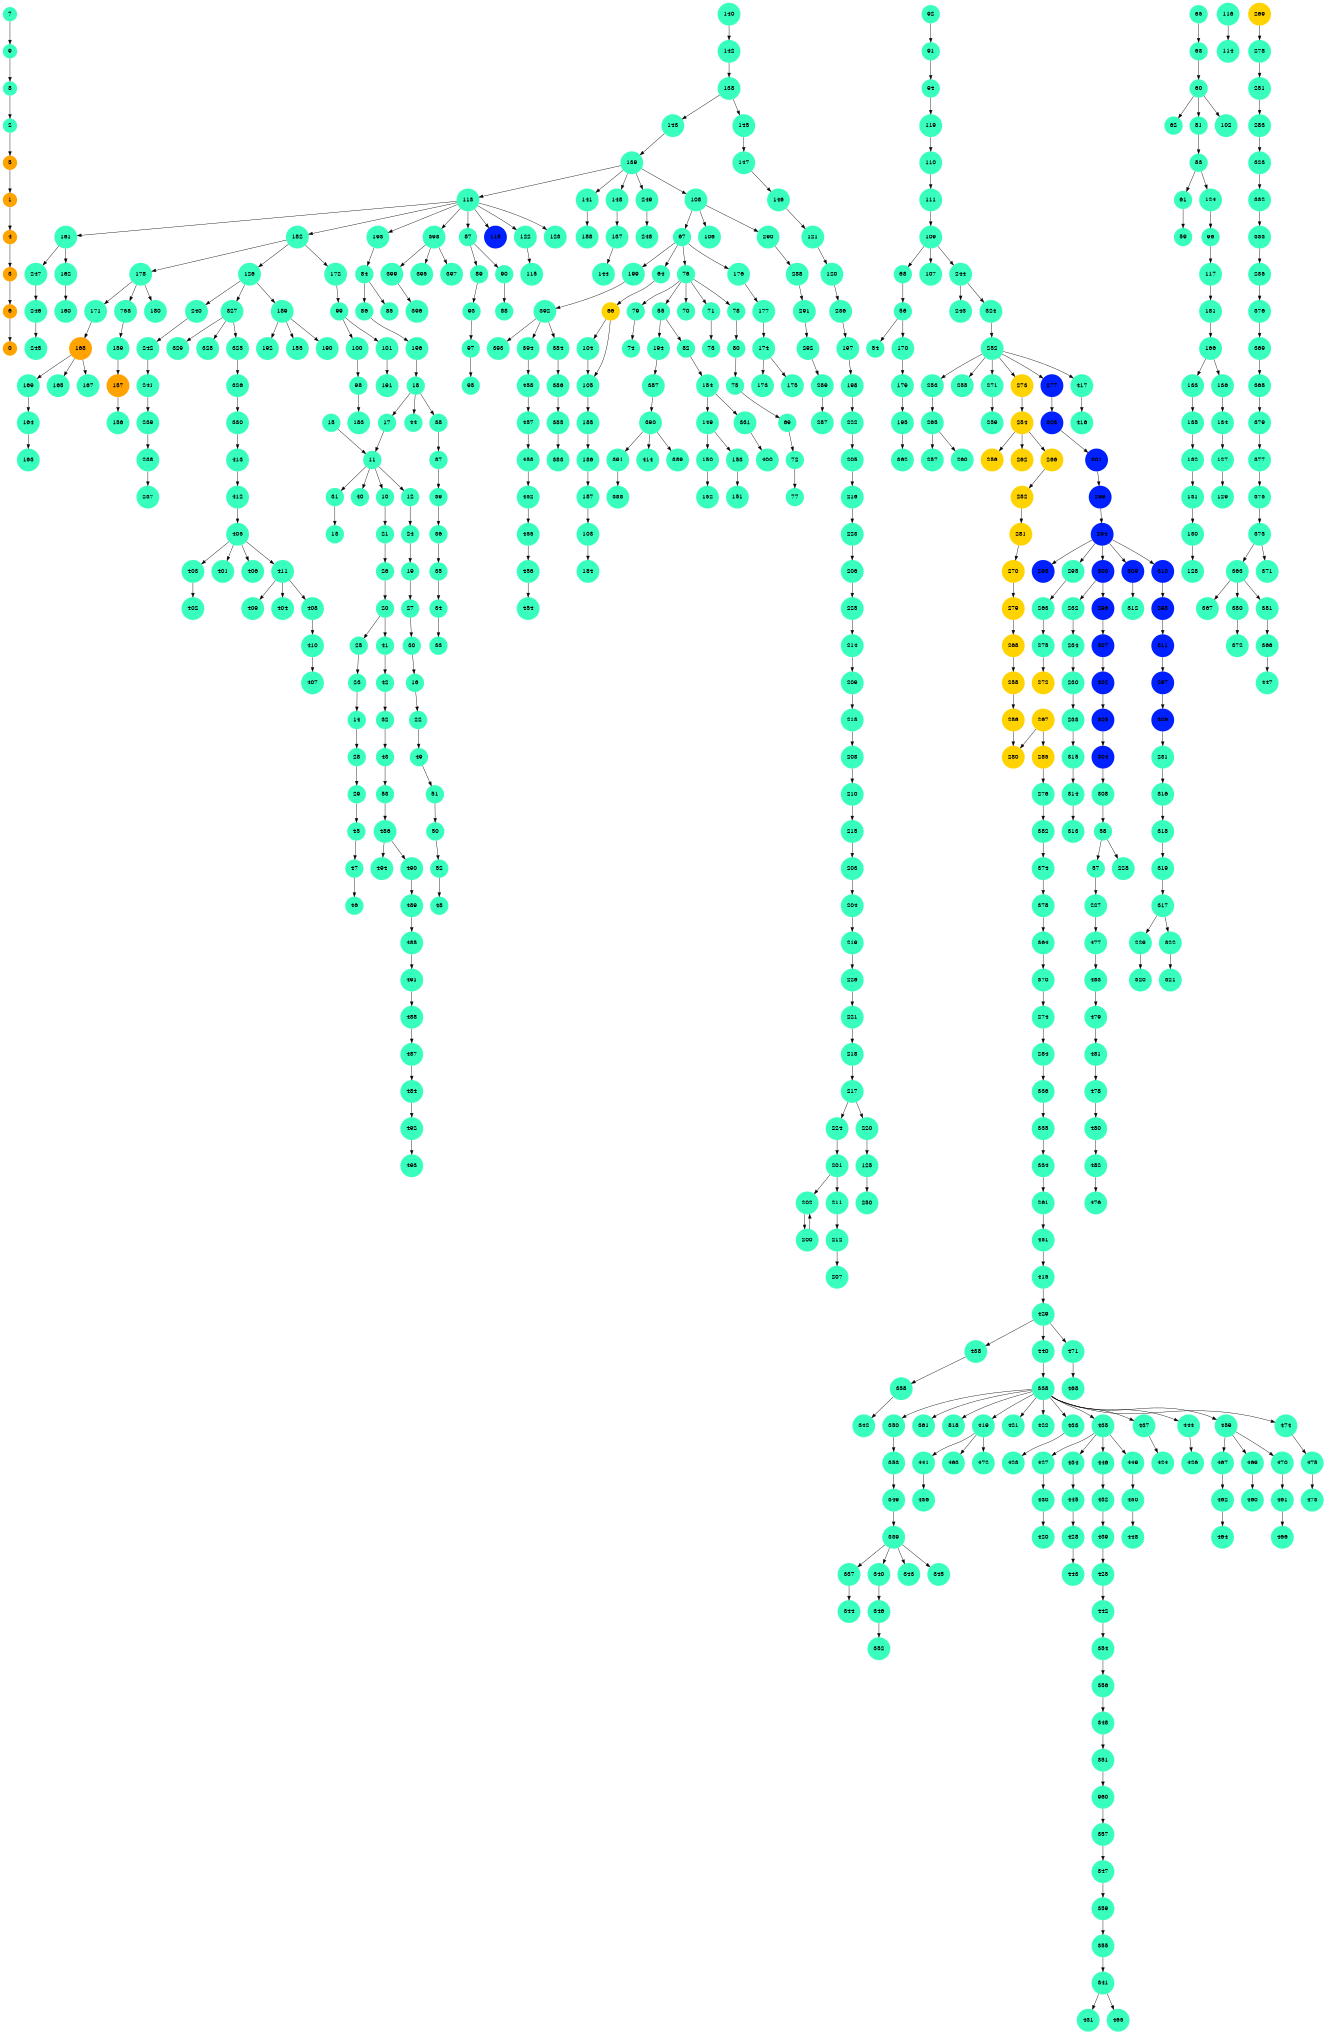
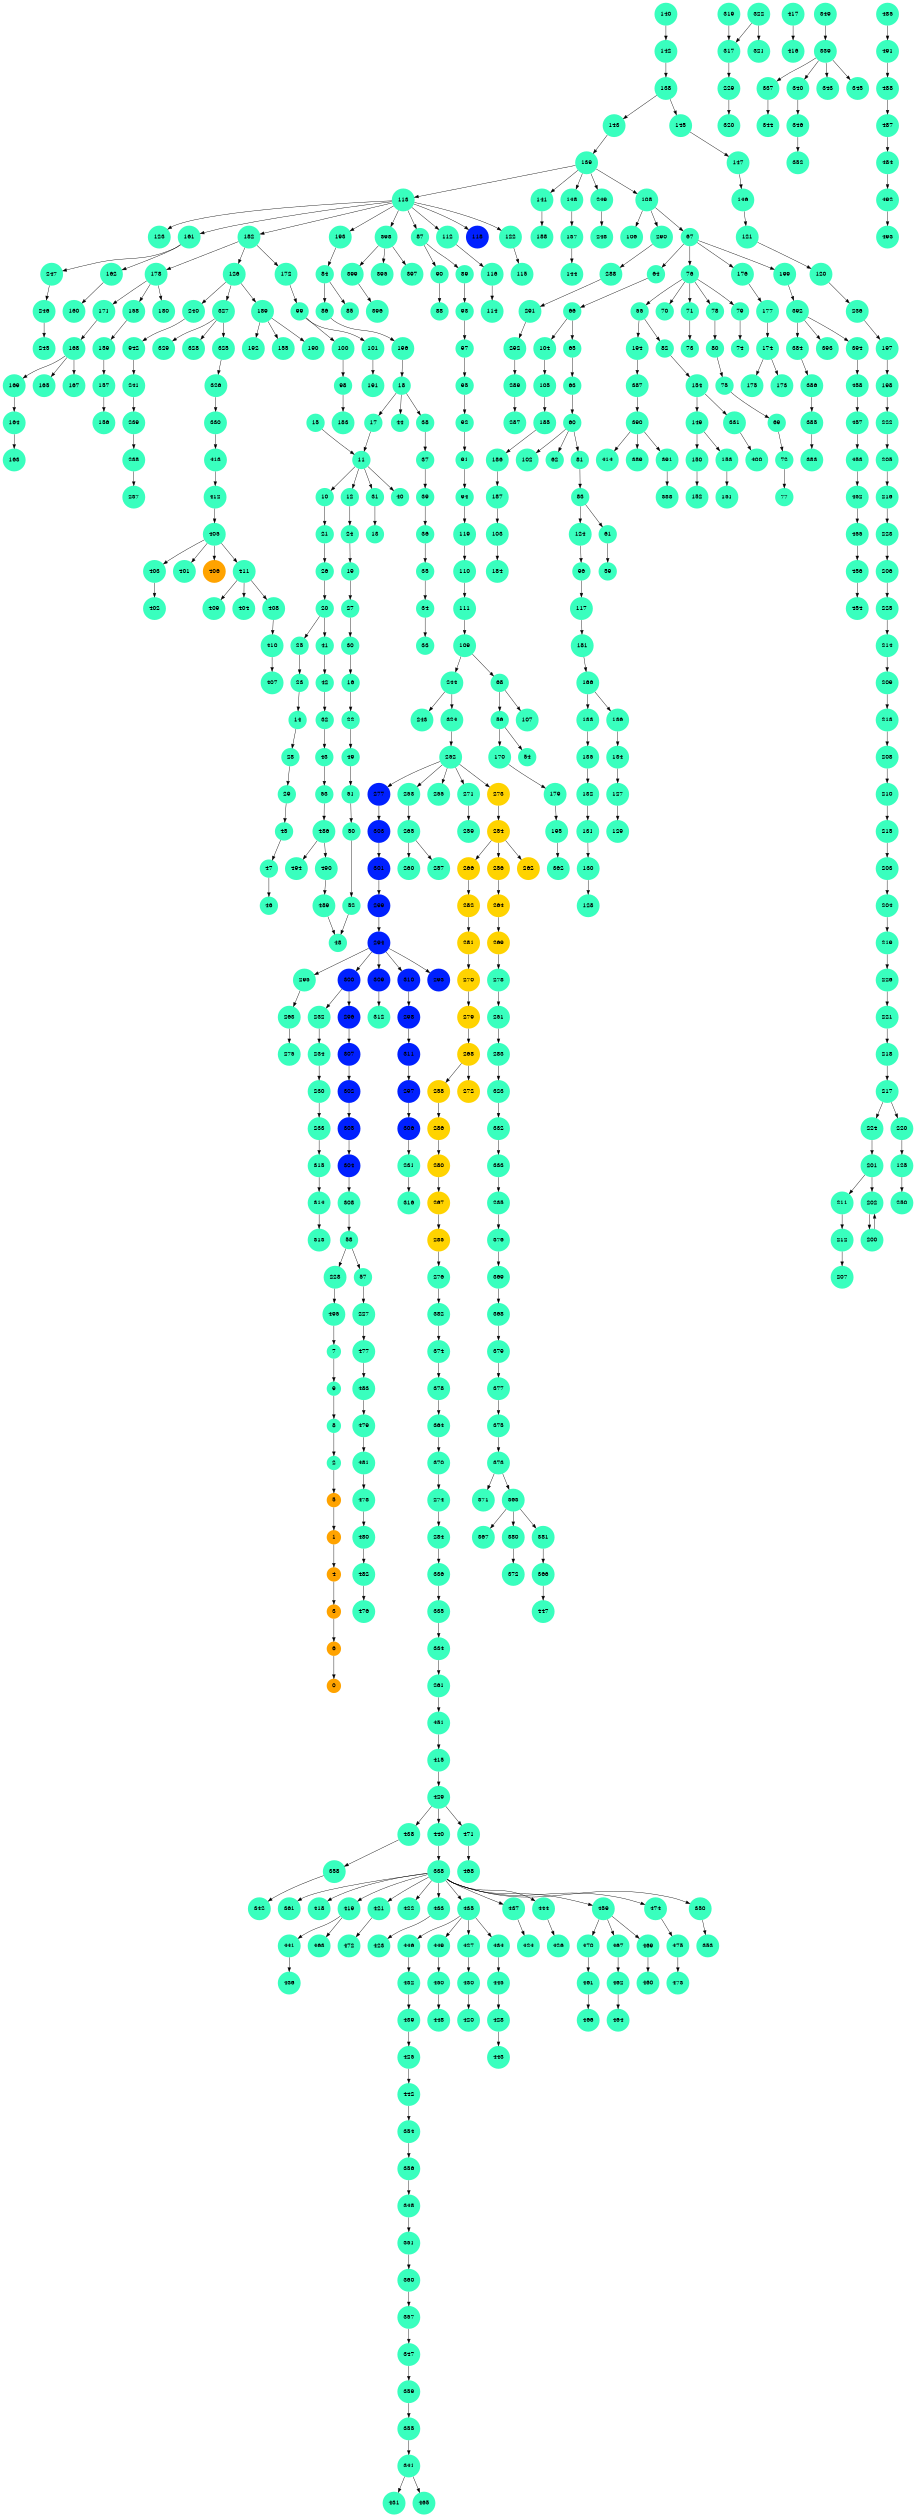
none -> (447, 237)
(931, 254) -> (511, 699)
(126, 311) -> (134, 311)
(611, 311) -> (572, 311)
(607, 348) -> (572, 328)
(81, 349) -> (74, 349)
(148, 349) -> (134, 349)
(1037, 362) -> none
(118, 386) -> (104, 386)
none -> (465, 402)
(253, 571) -> (214, 571)
(1043, 662) -> (469, 1071)
(1030, 737) -> (439, 1182)
(1163, 831) -> none
none -> (499, 906)
(412, 922) -> (331, 924)
(1166, 922) -> (745, 31)
none -> (334, 1314)
(953, 1426) -> (319, 1909)
(983, 1442) -> (365, 1926)
(894, 1480) -> none
(1103, 1797) -> (409, 2280)
